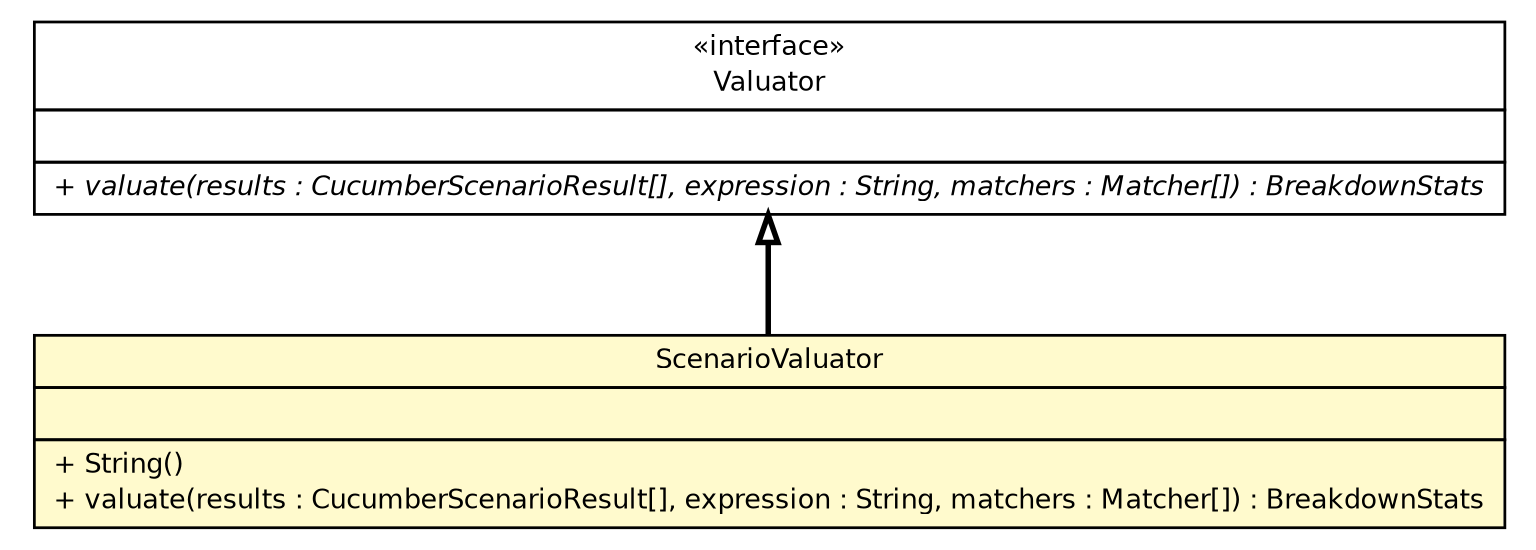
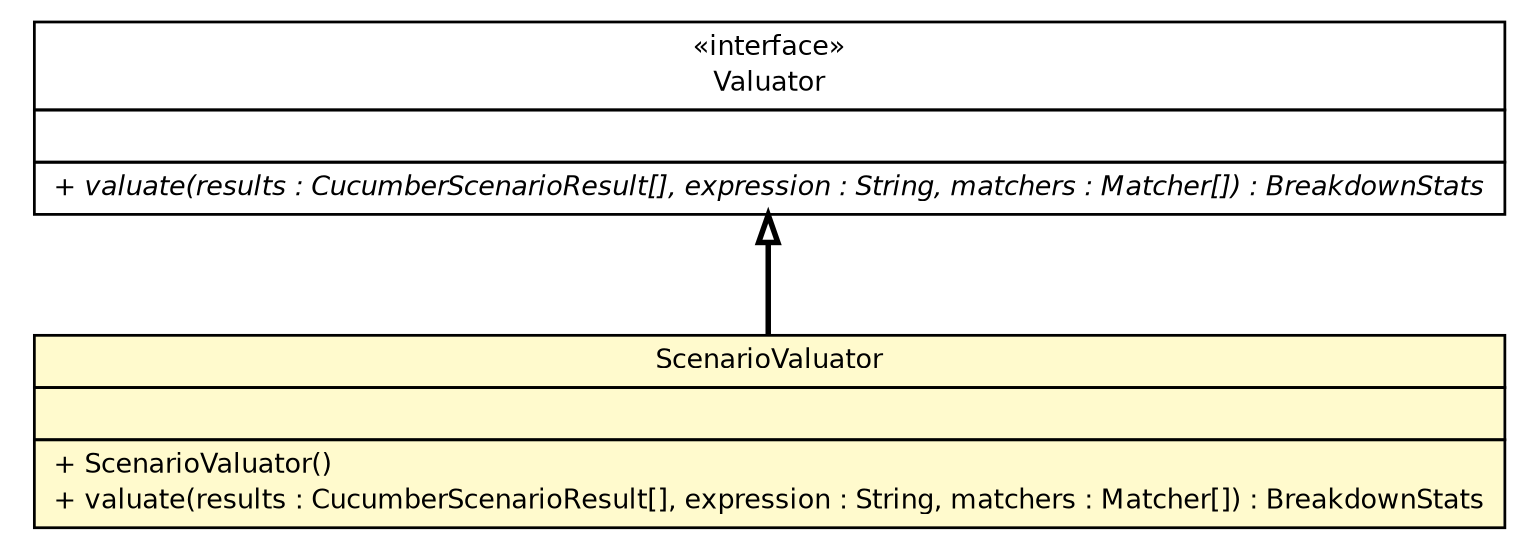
(120, 465) -> (194, 465)
